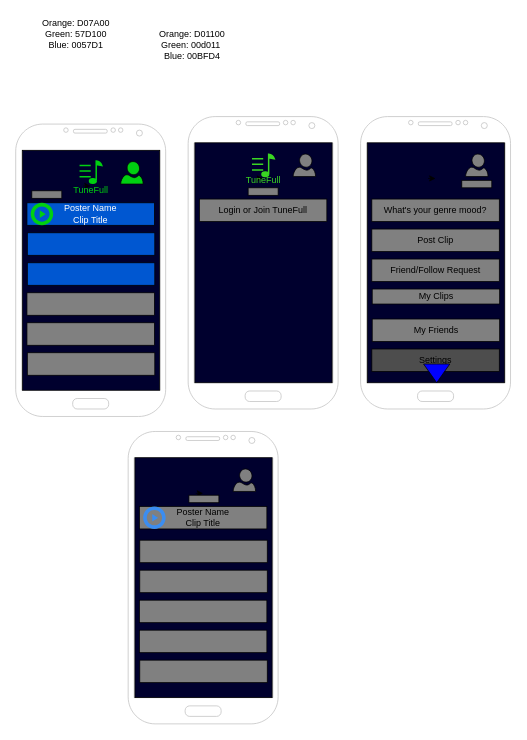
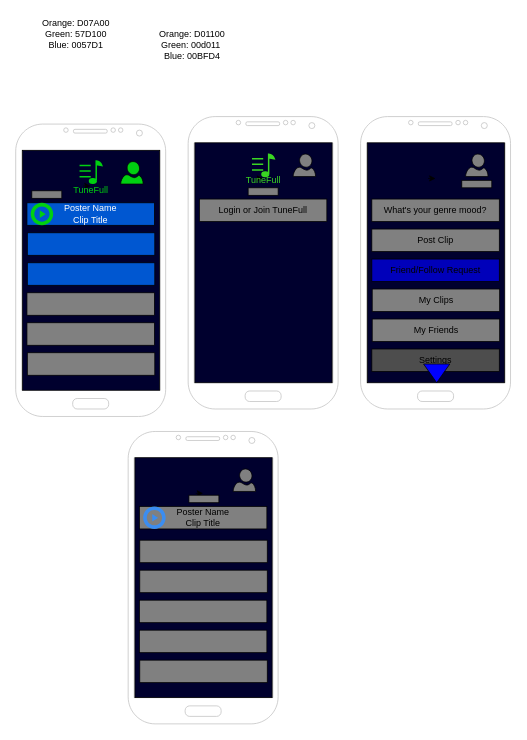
(435, 270) -> (435, 270)
(436, 297) -> (436, 300)
